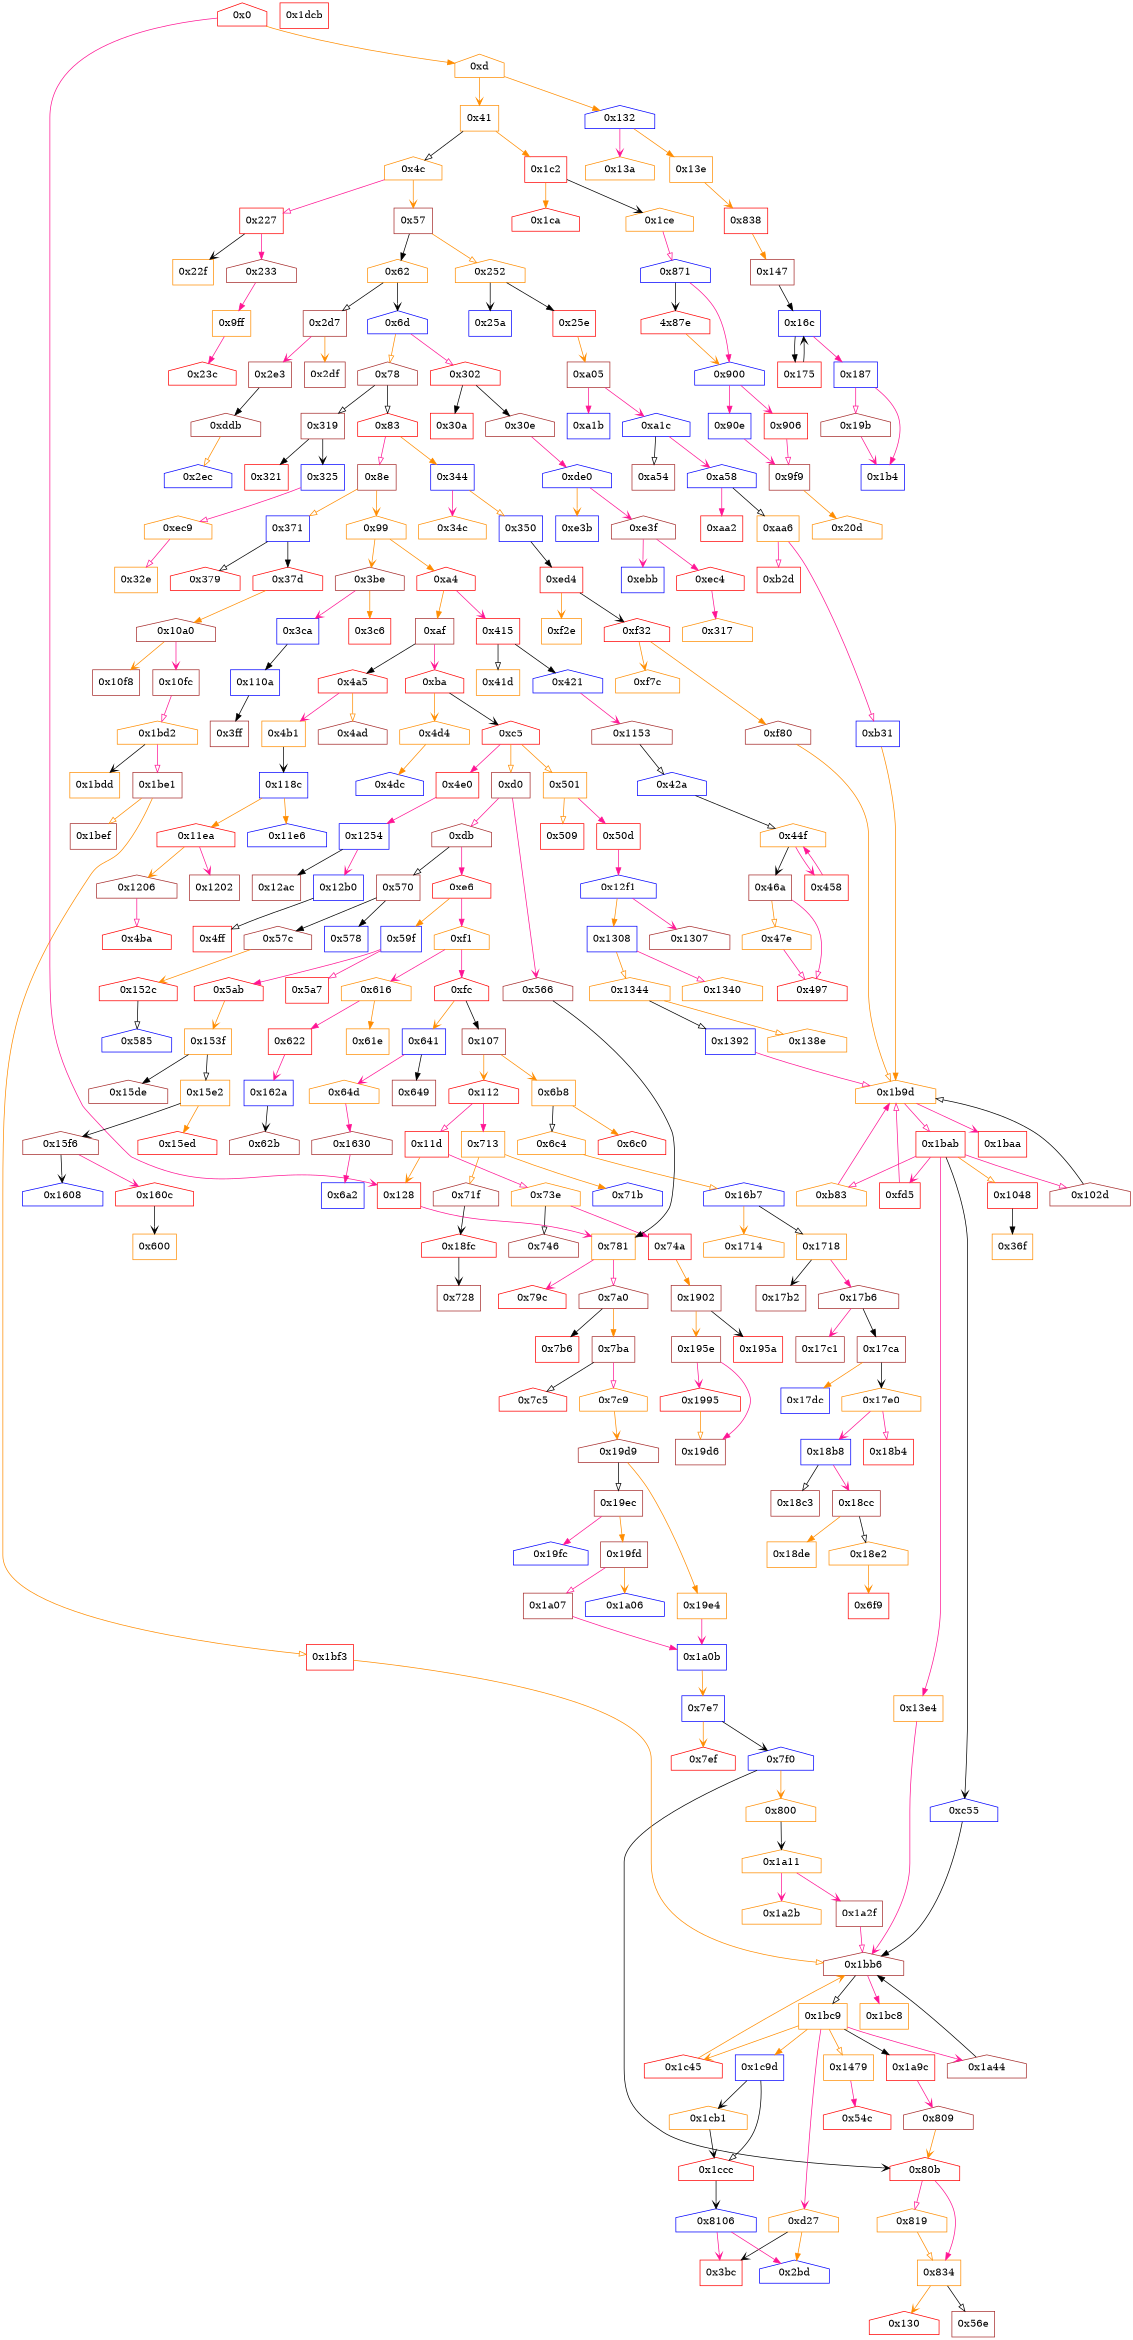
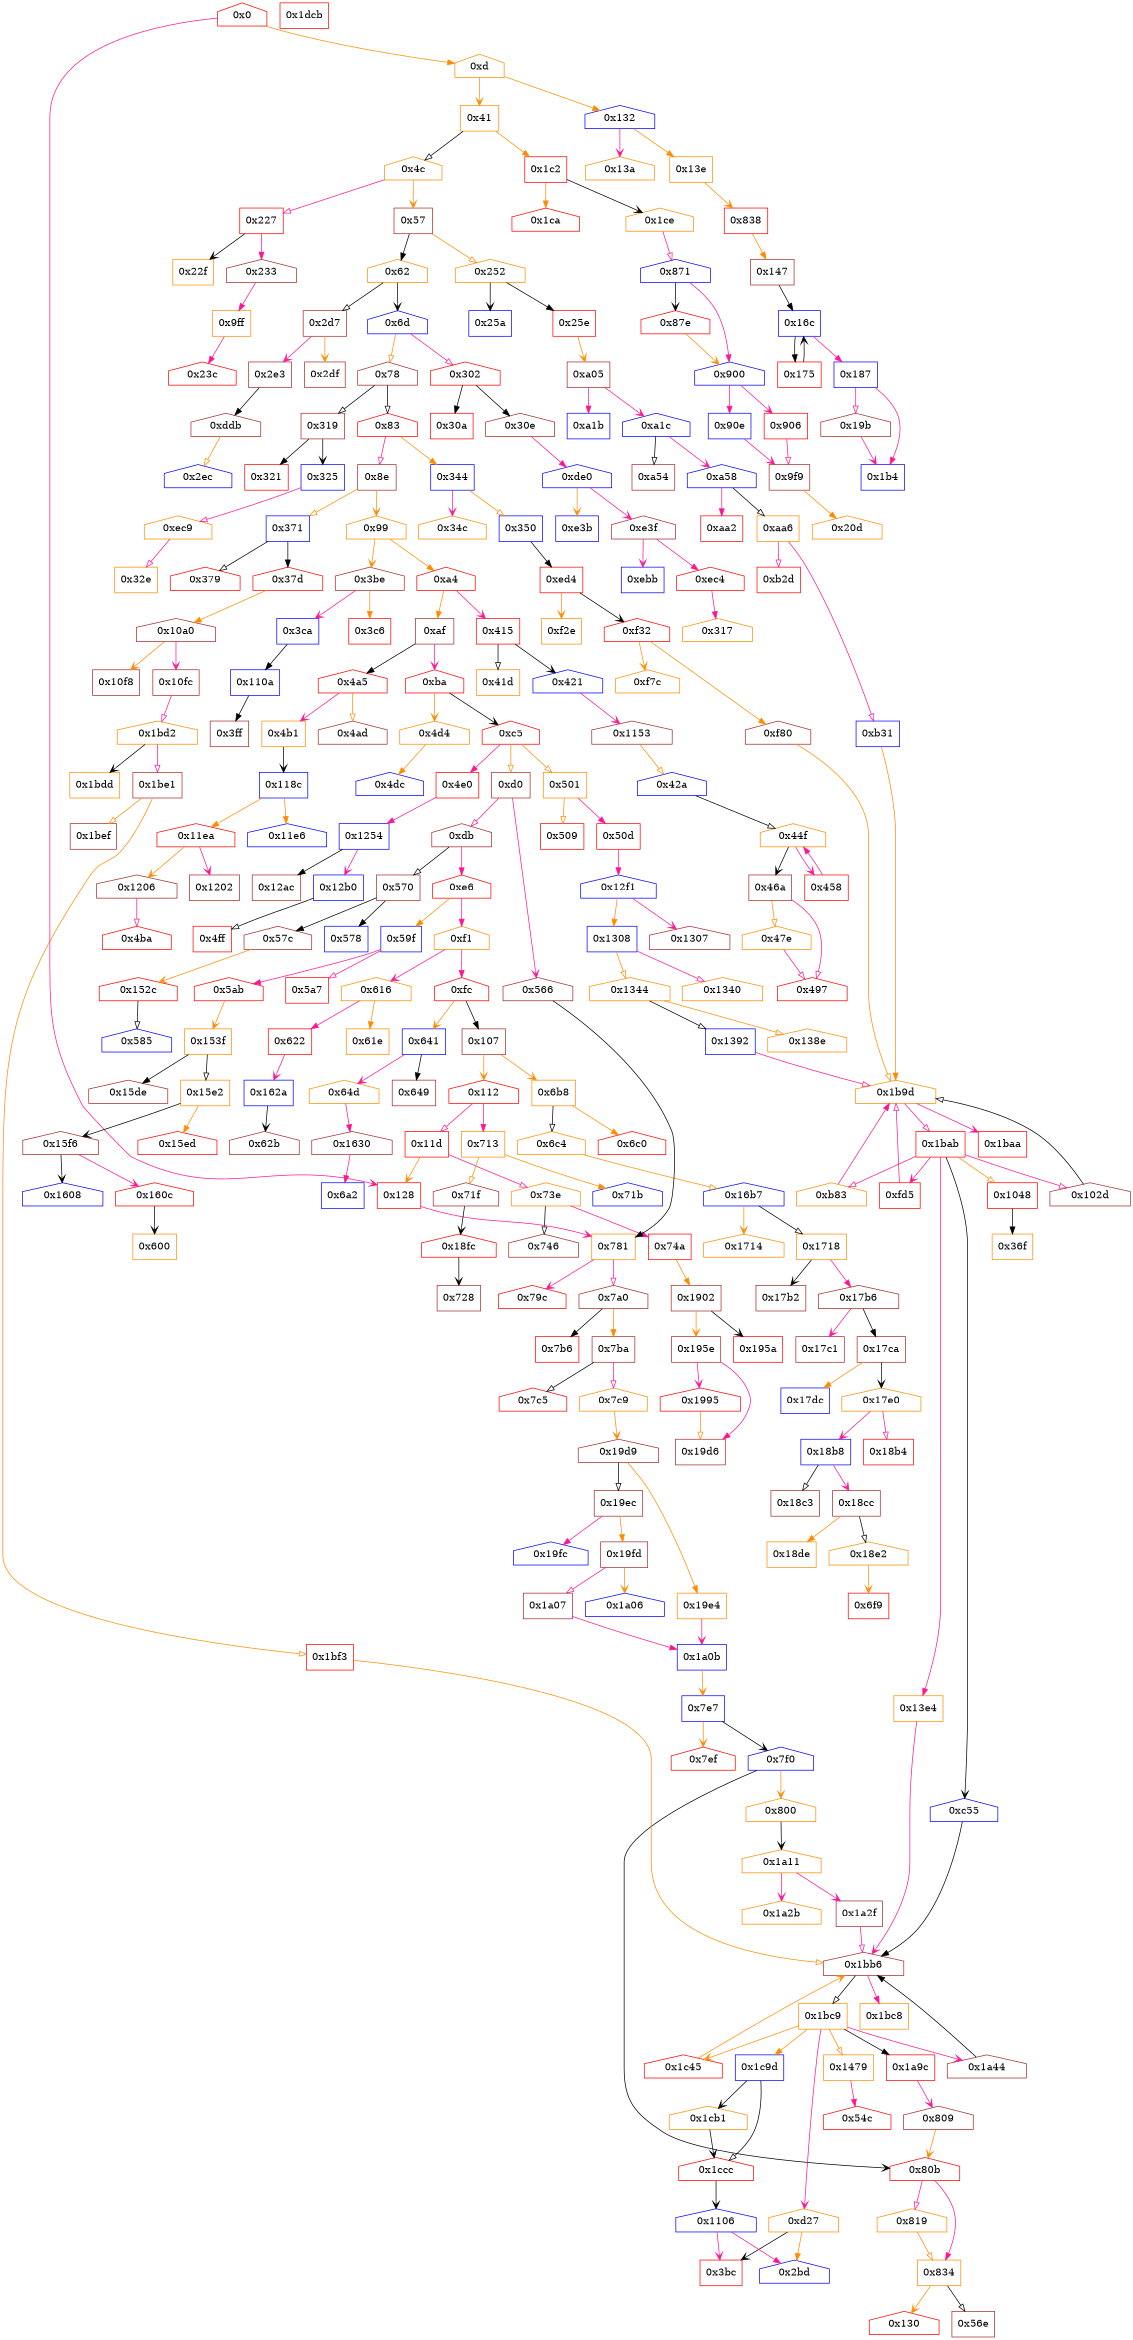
(675, 323) -> (675, 323)
(532, 656) -> (532, 656)
(650, 757) -> (650, 757)
(716, 2222) -> (716, 2222)
